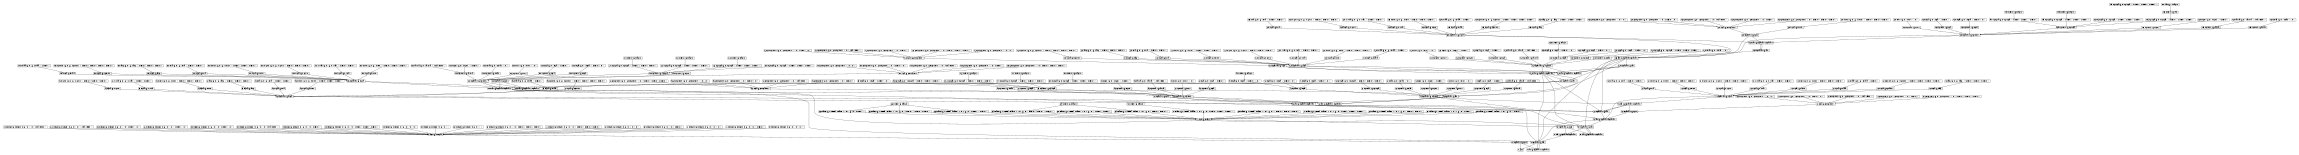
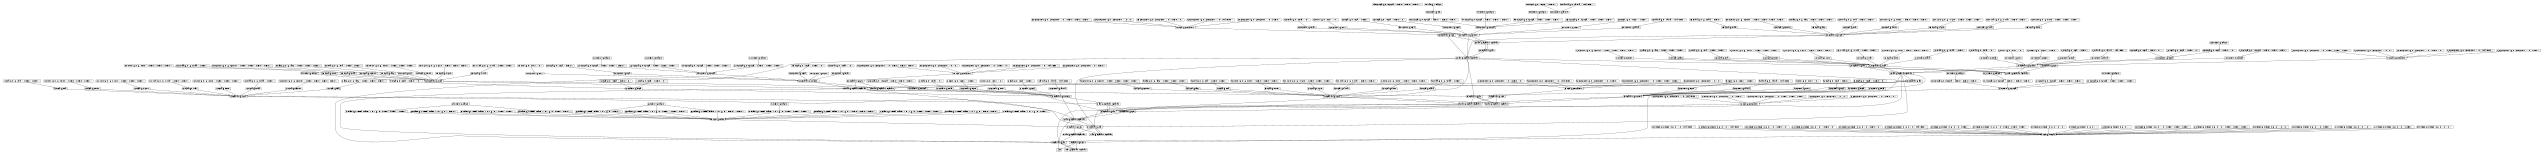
(1773, 31) -> (1863, 31)
(471, 77) -> none
